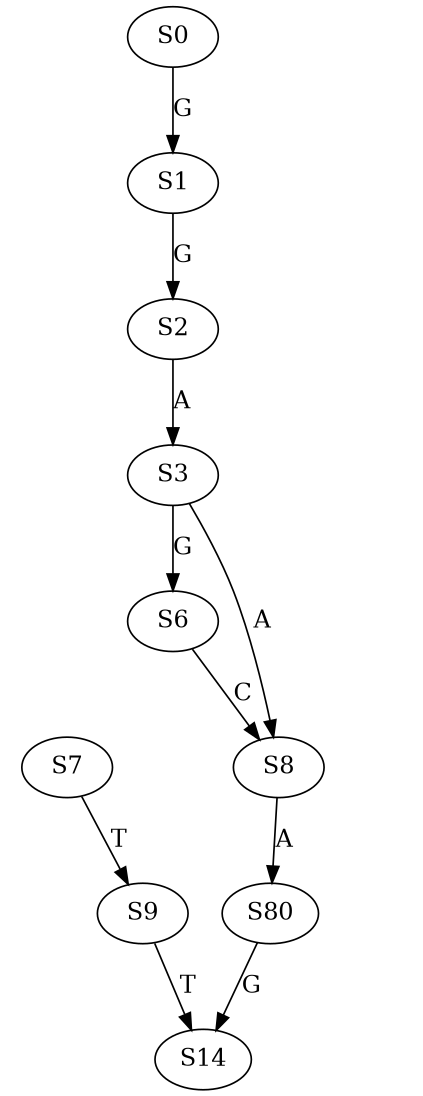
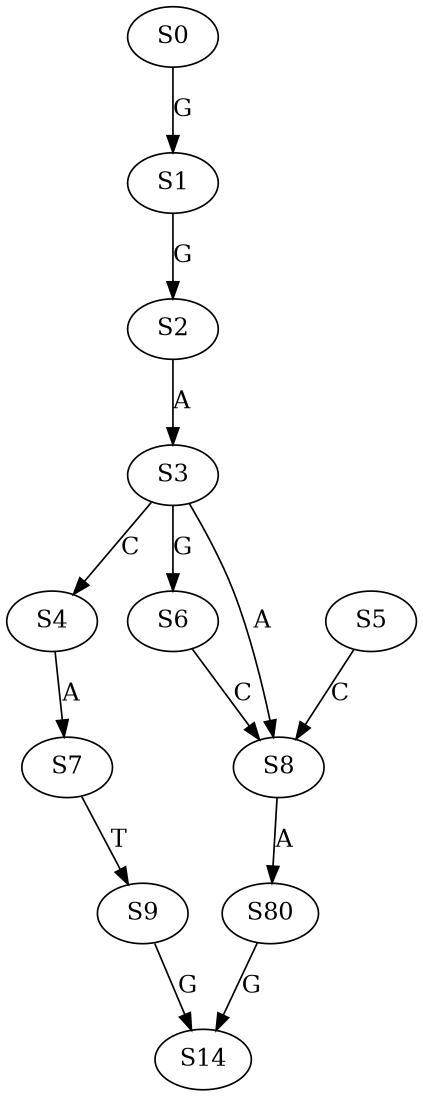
none -> (52, 621)
none -> (371, 621)
(188, 987) -> (188, 987)
